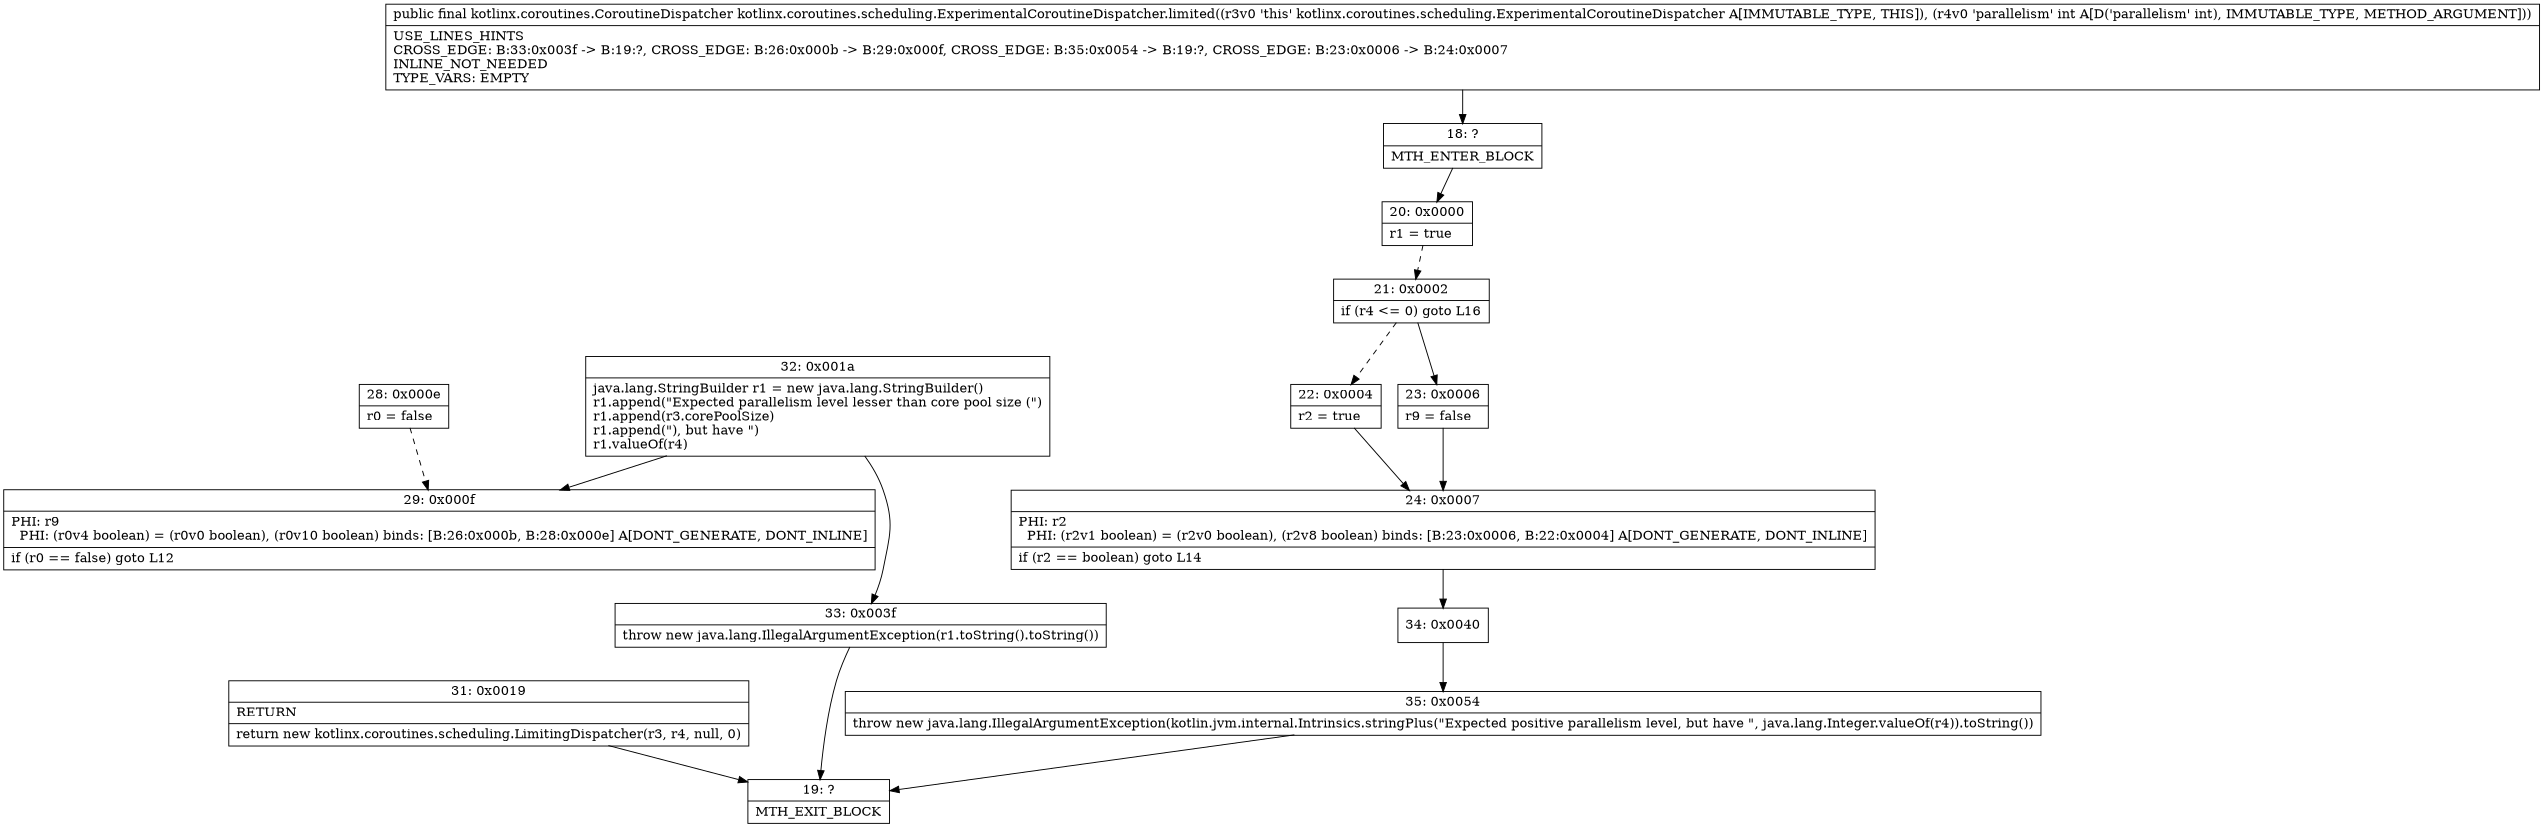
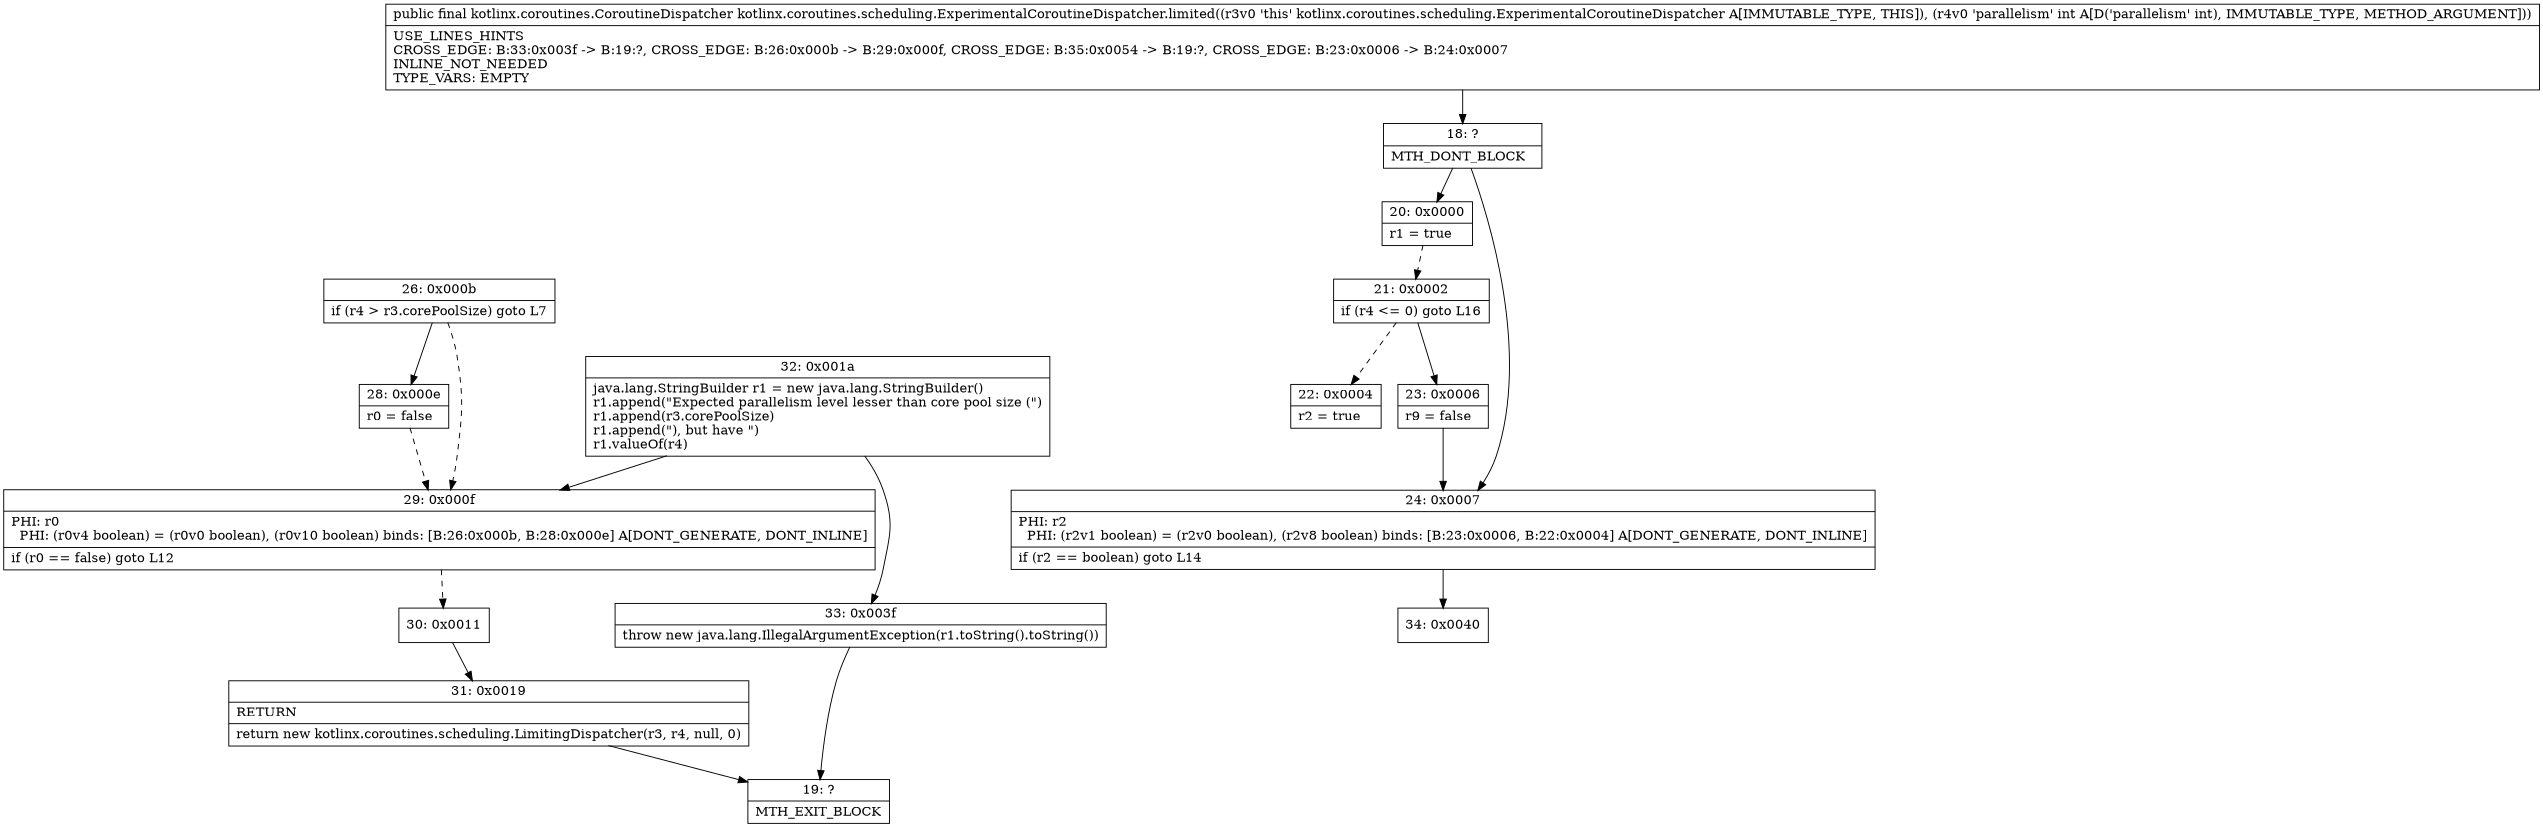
(1463, 157) -> (1458, 157)
none -> (439, 301)
(1379, 456) -> (1507, 325)
(38, 522) -> (38, 522)
none -> (444, 625)
(1443, 713) -> none
